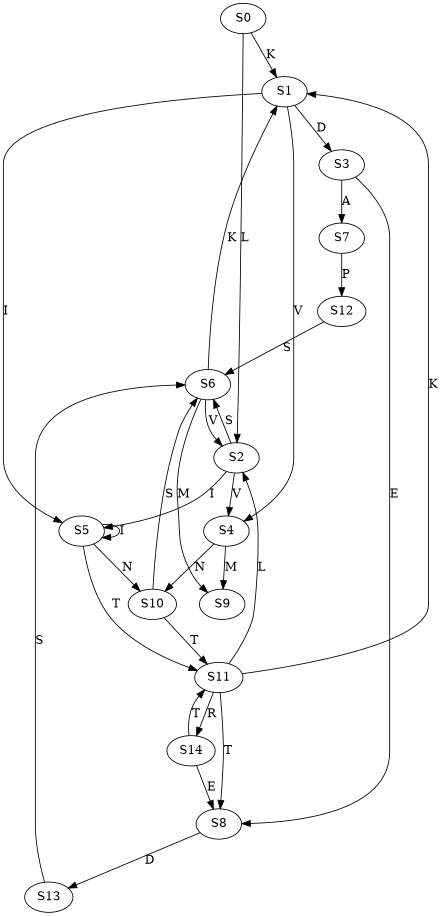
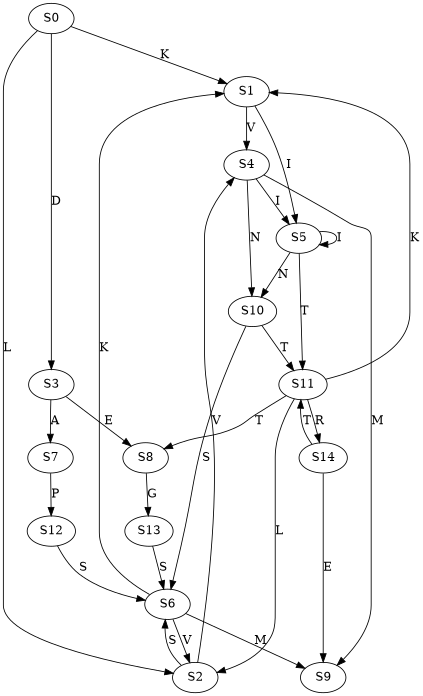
(310, 125) -> (51, 197)
(172, 511) -> (270, 198)
(203, 783) -> (323, 563)
(150, 861) -> (152, 494)
